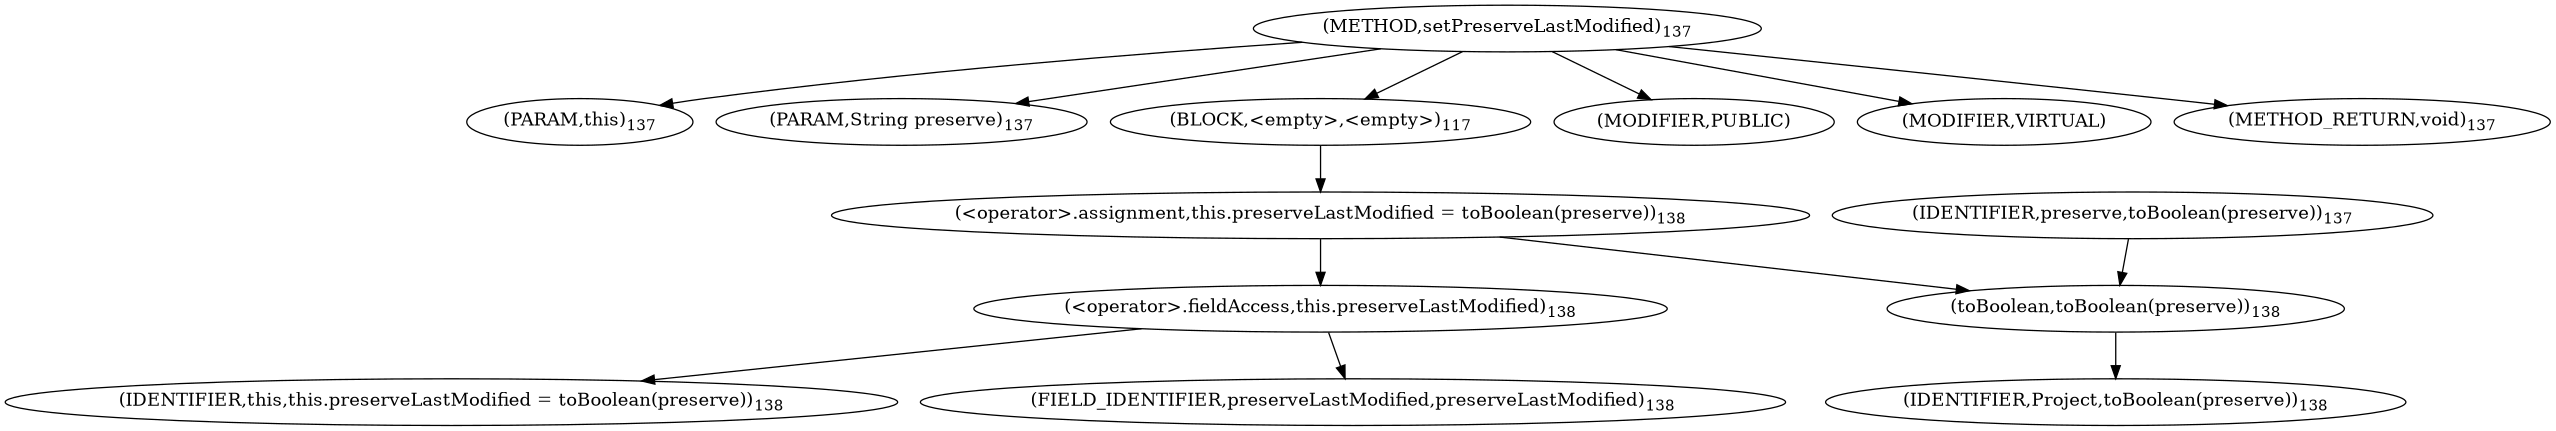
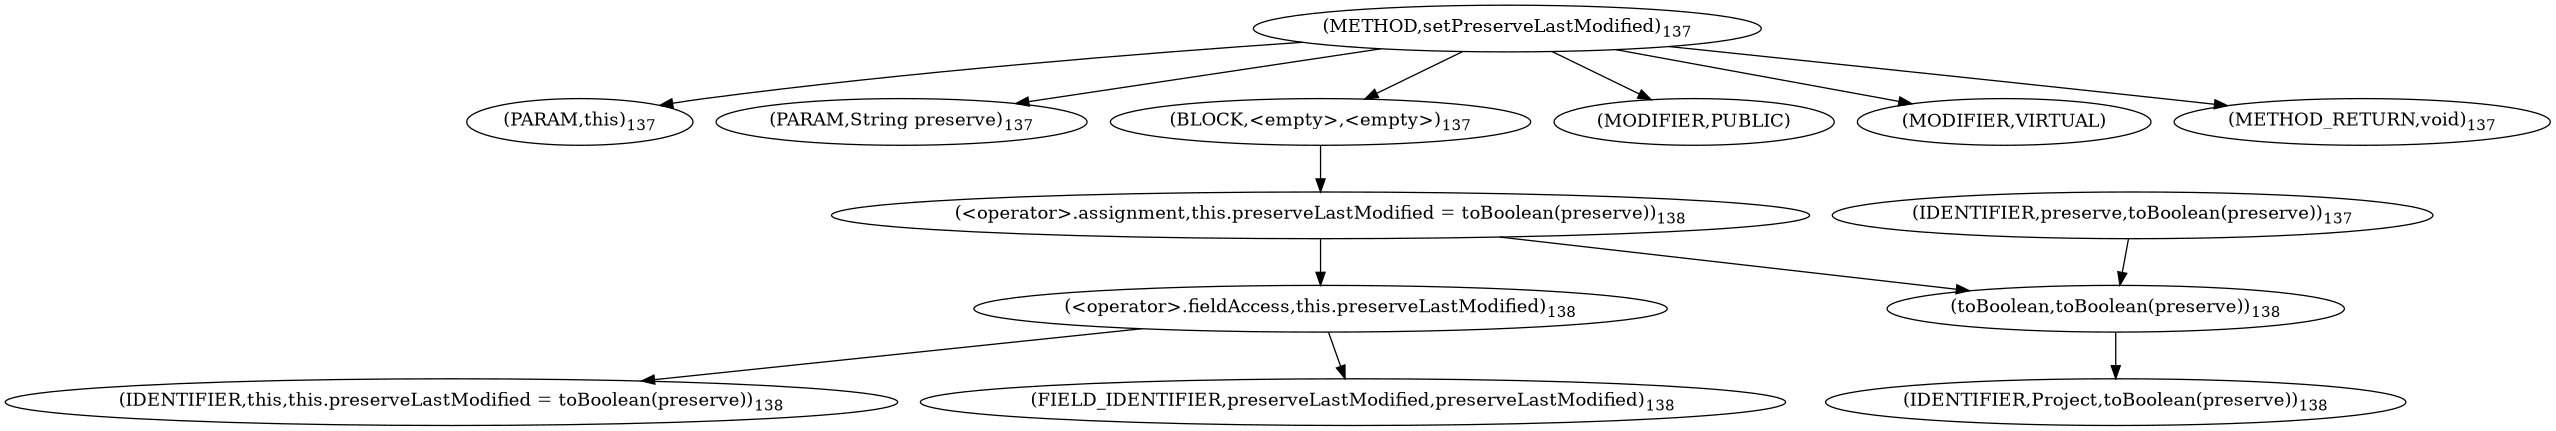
(1457, 120) -> (1457, 120)
